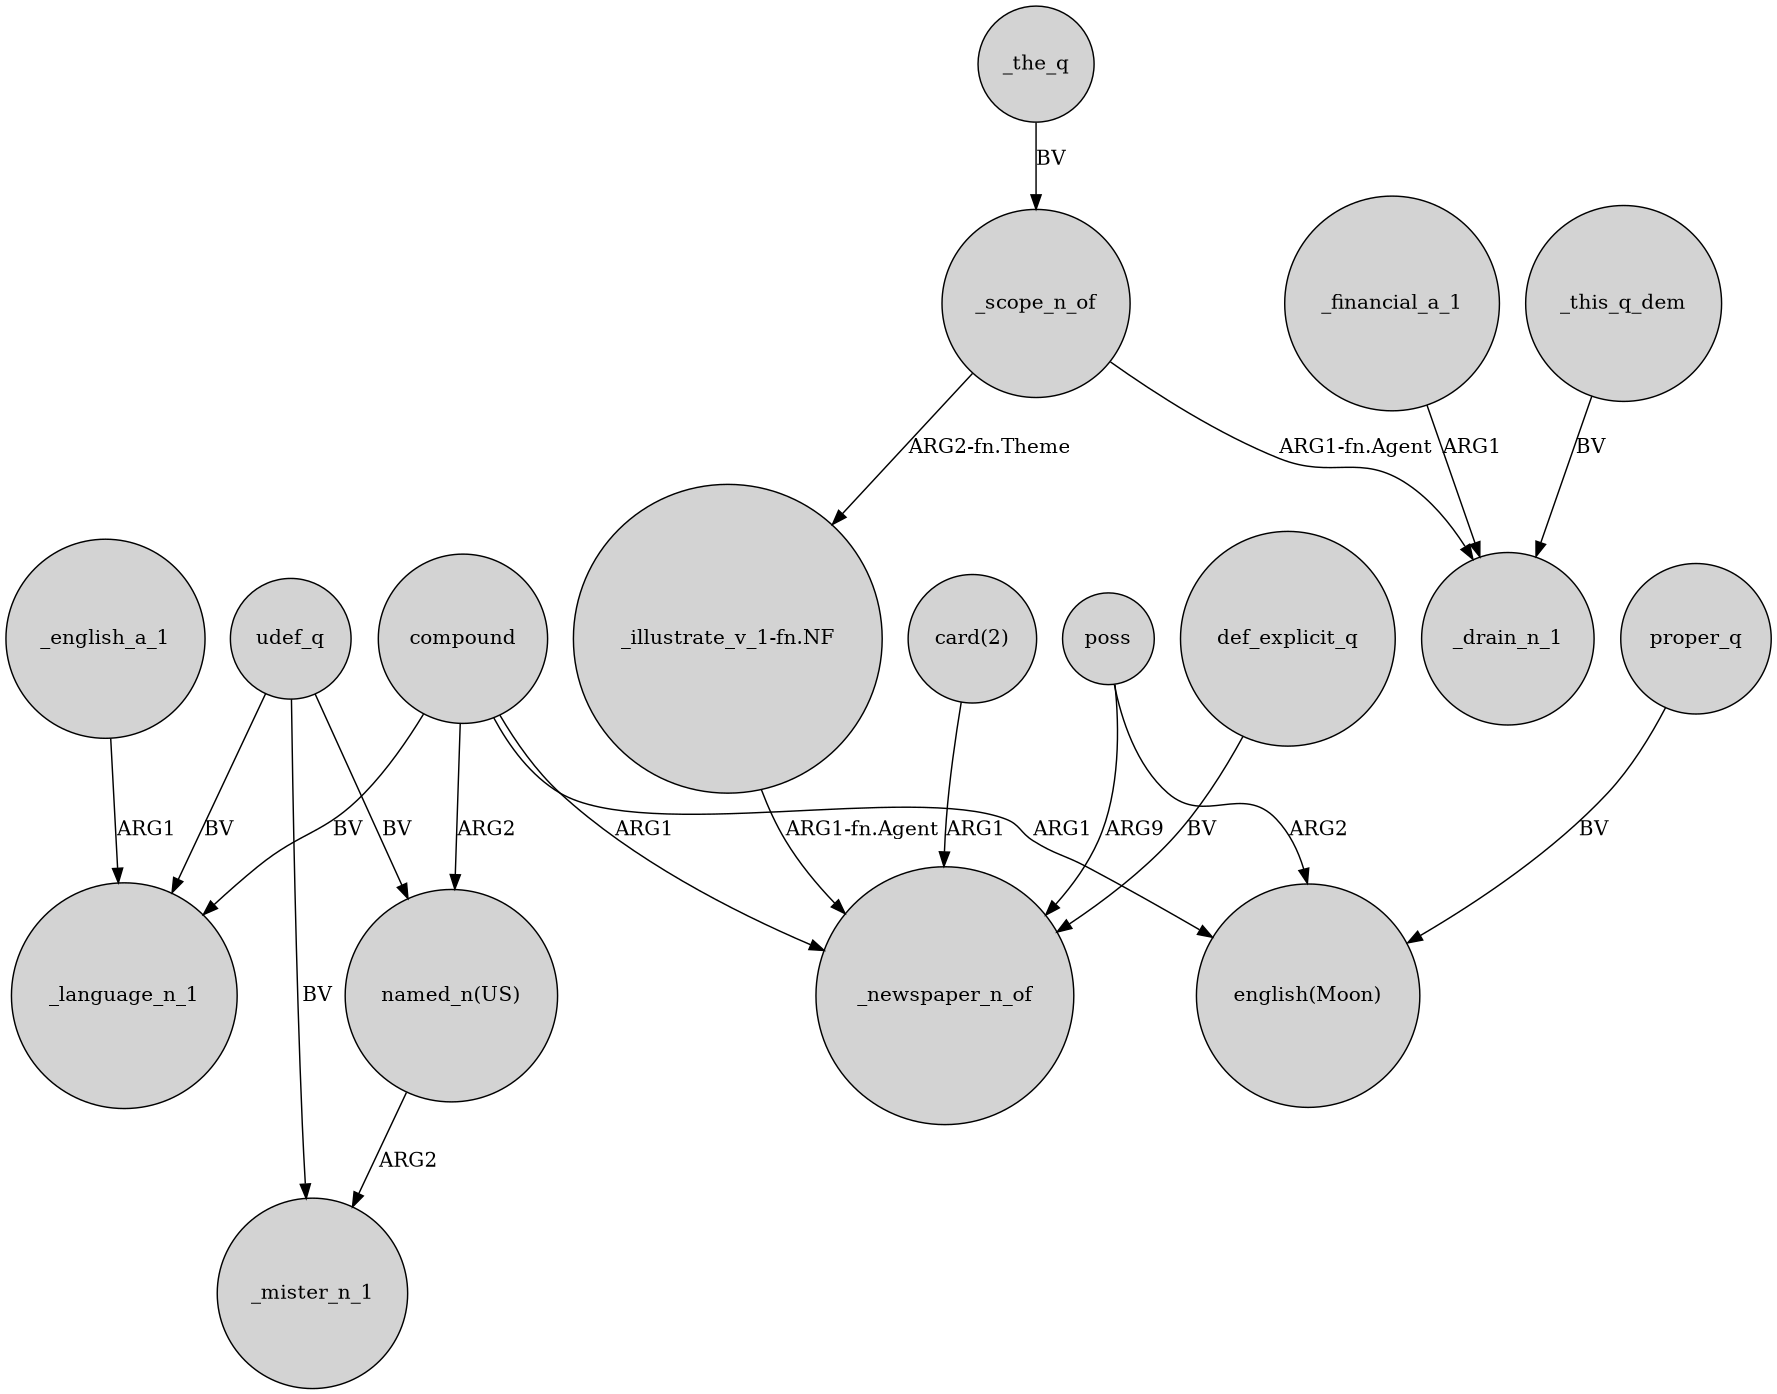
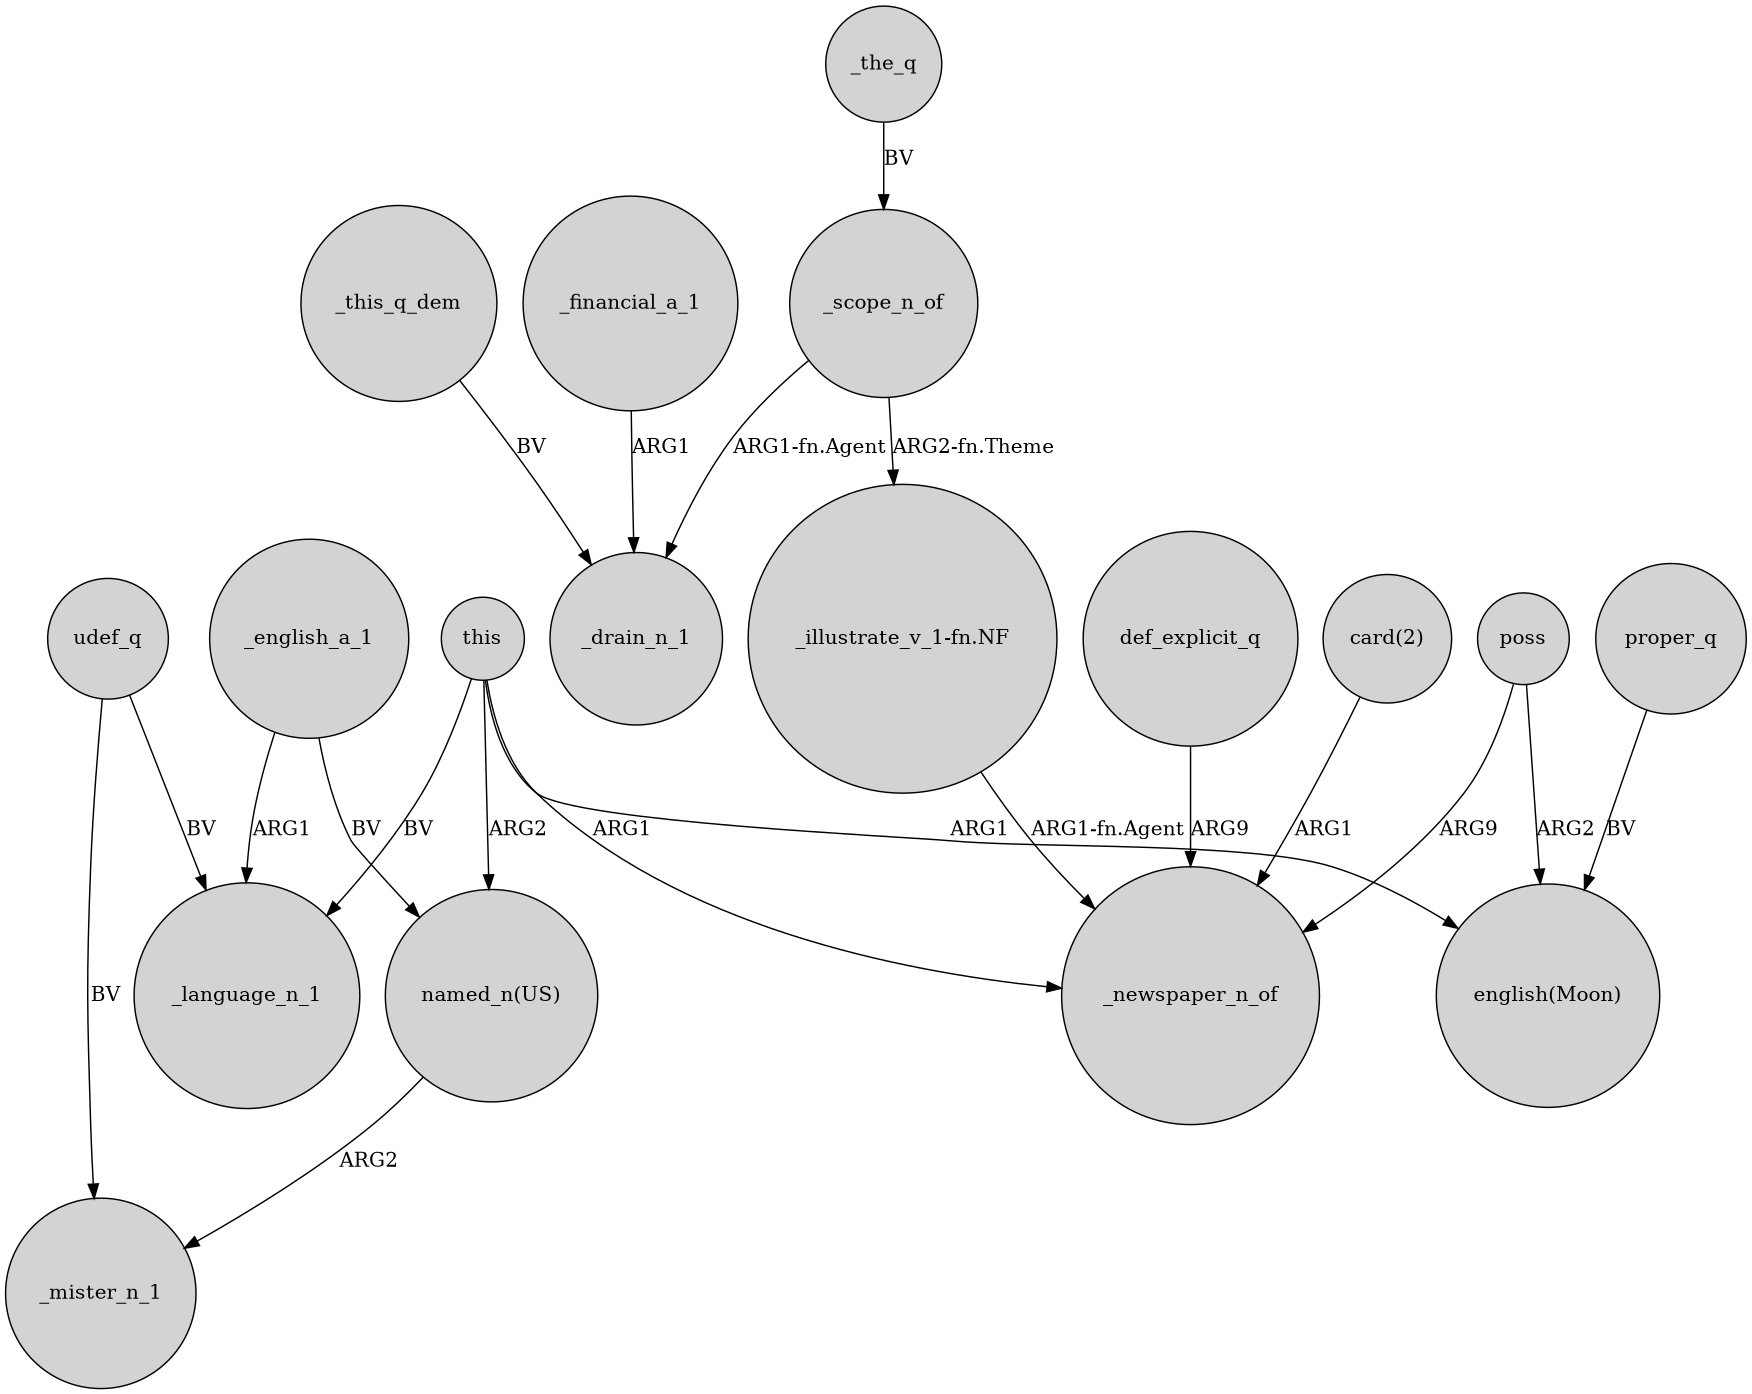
(463, 639) -> (483, 639)
(356, 785) -> (347, 832)
(1202, 830) -> (1220, 830)
